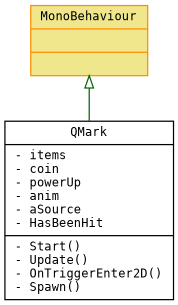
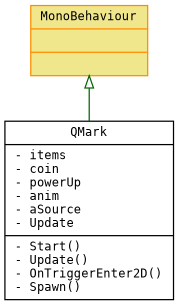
(60, 223) -> (45, 223)
